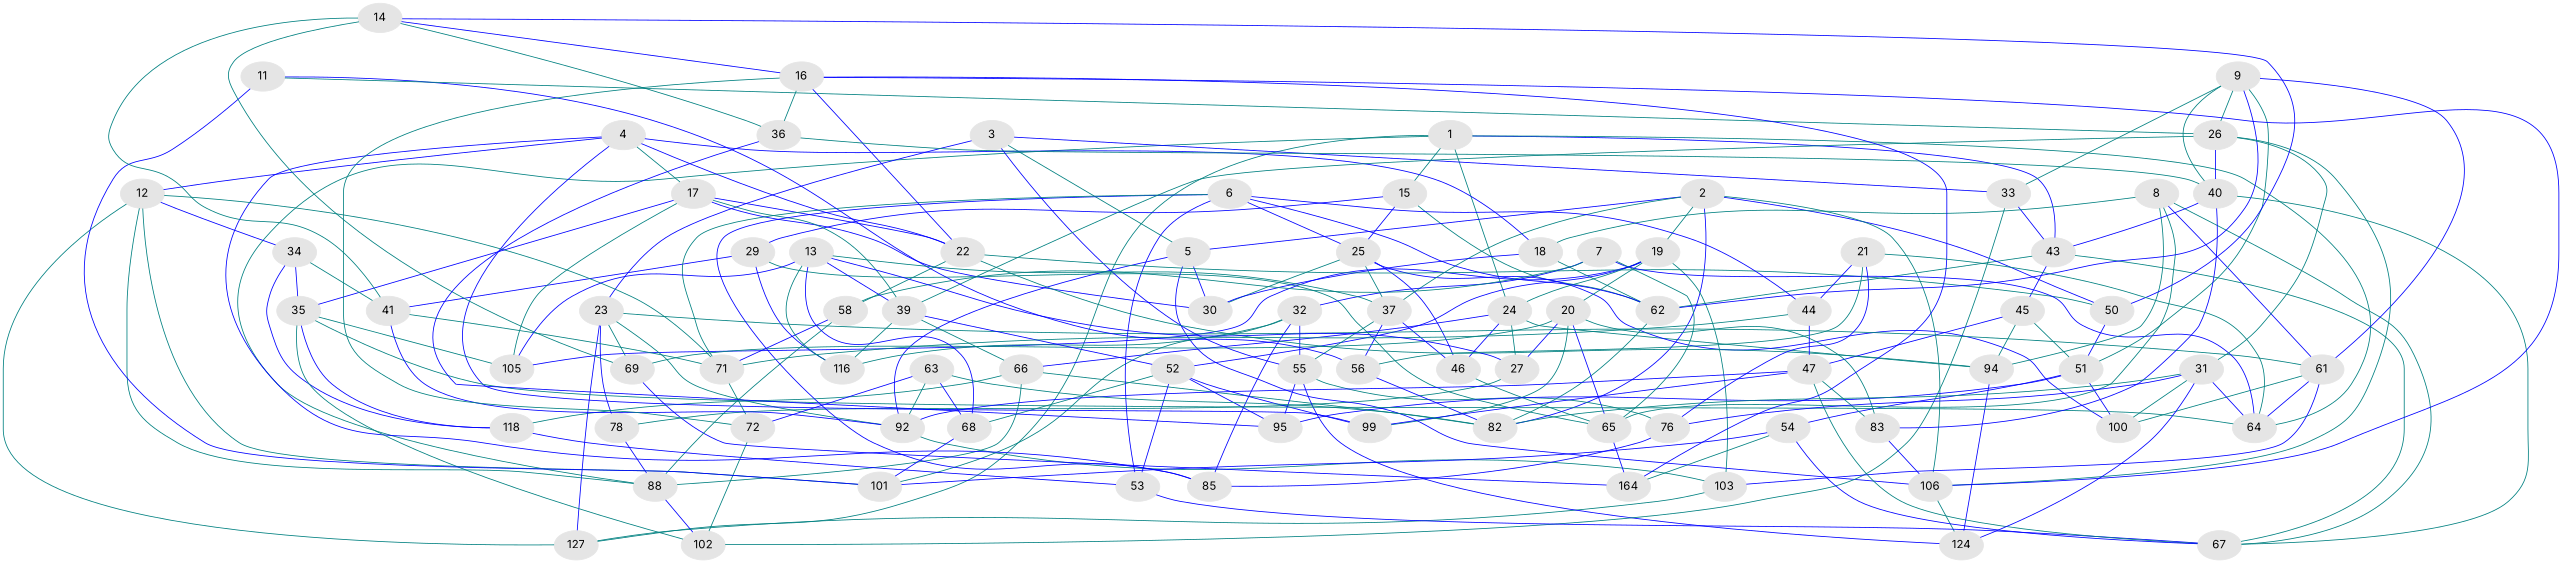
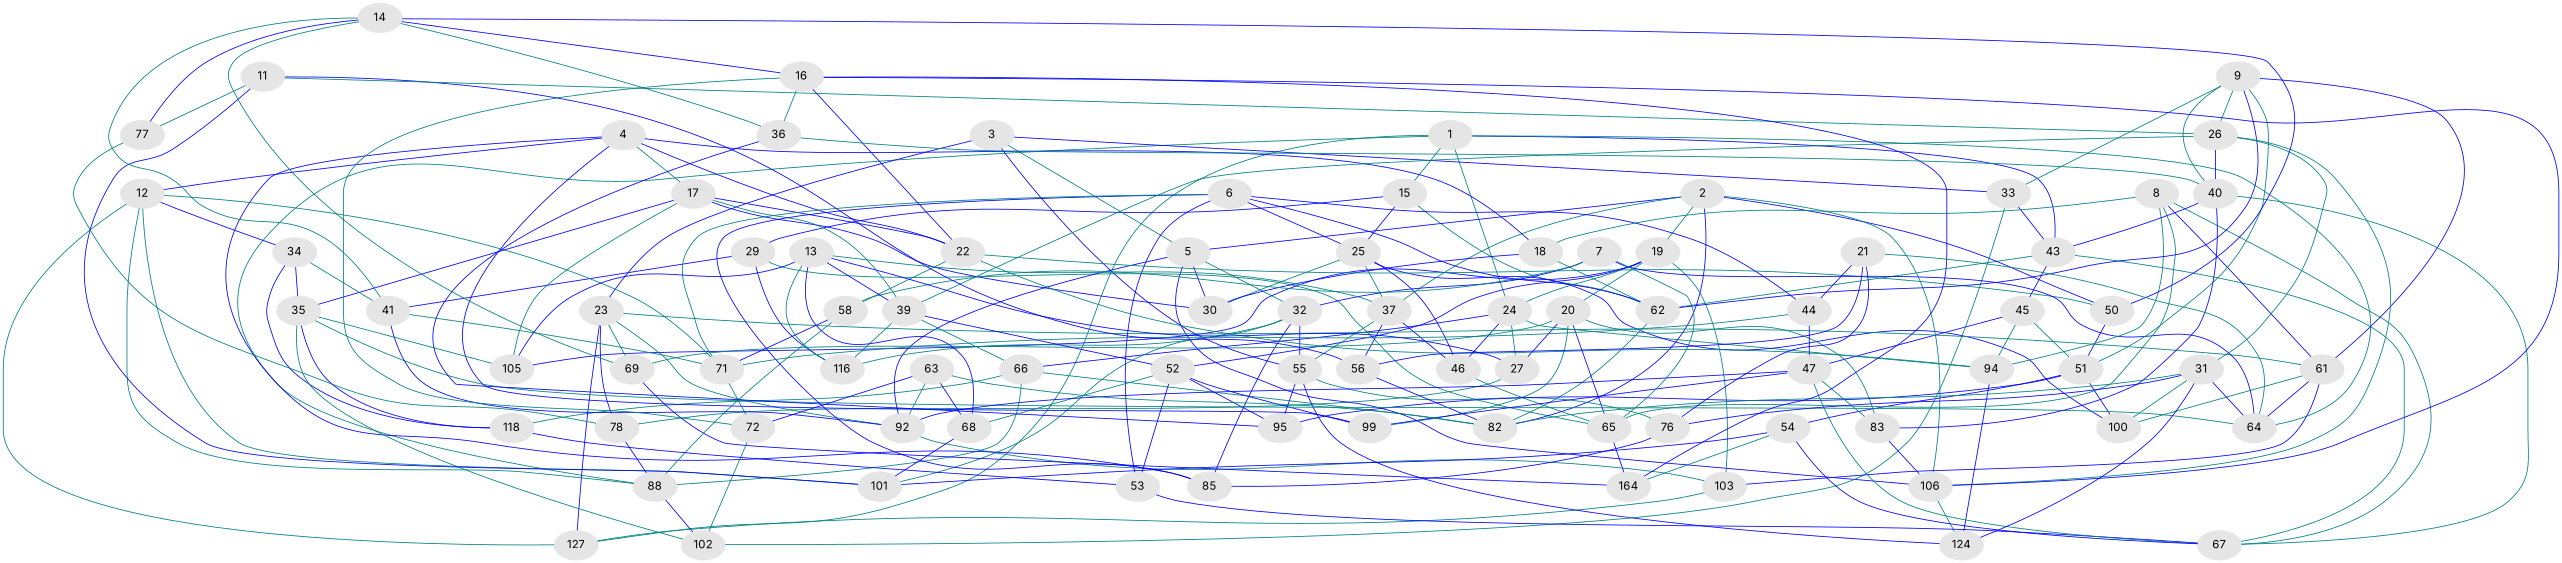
none -> (142, 135)
none -> (1244, 282)
(1760, 341) -> (1760, 341)
